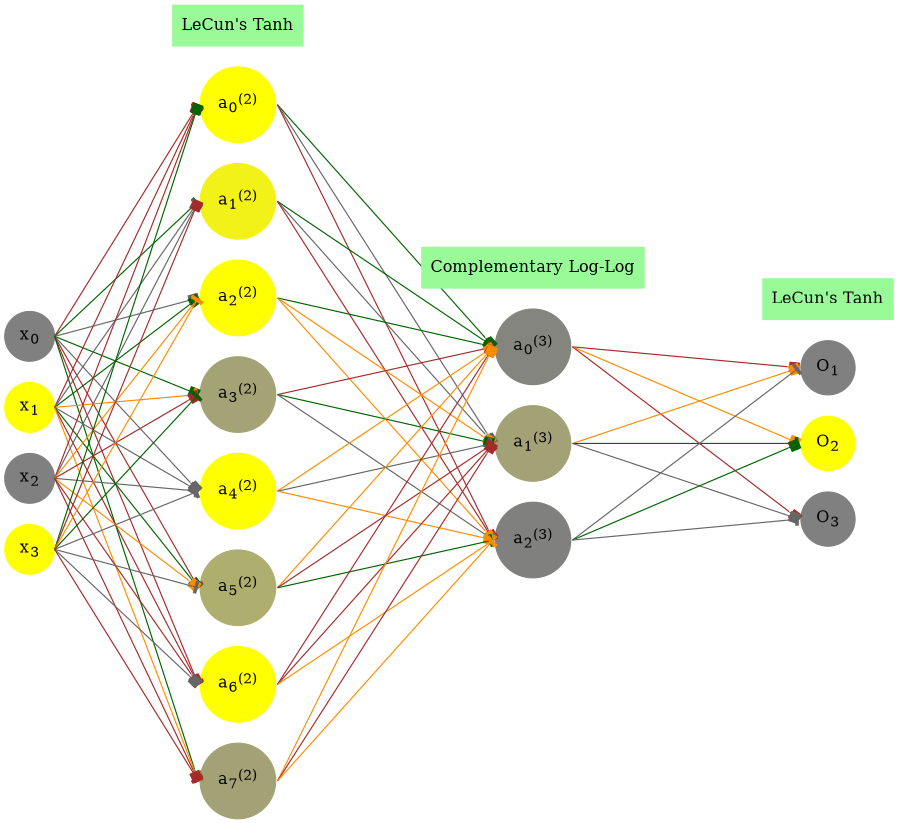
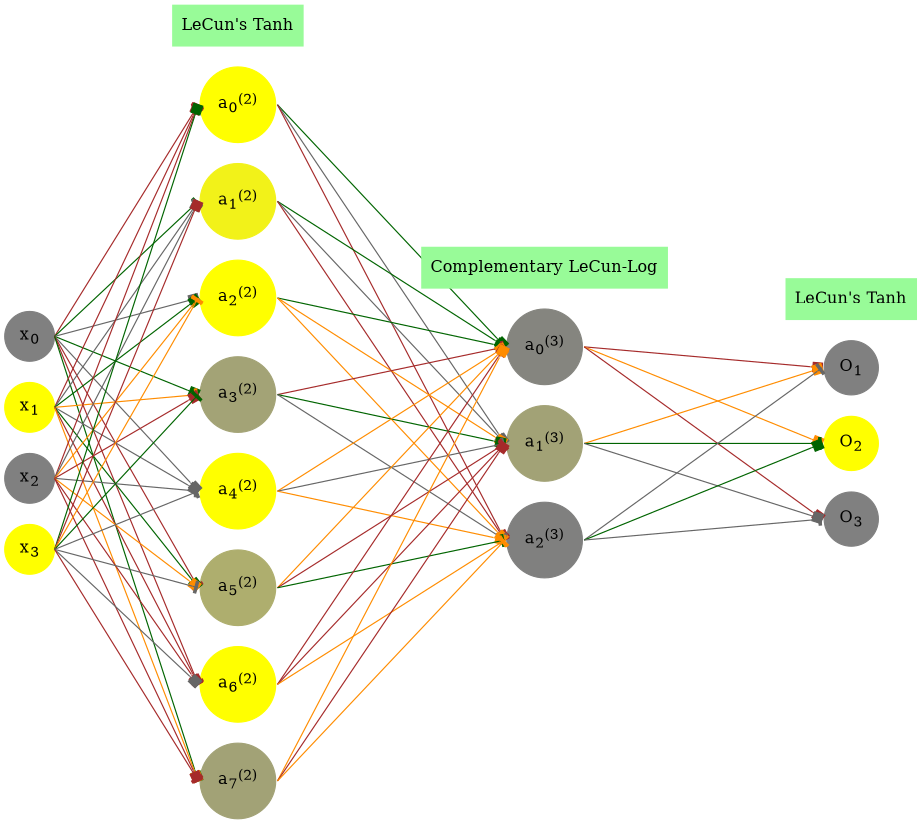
(533, 268) -> (545, 268)
